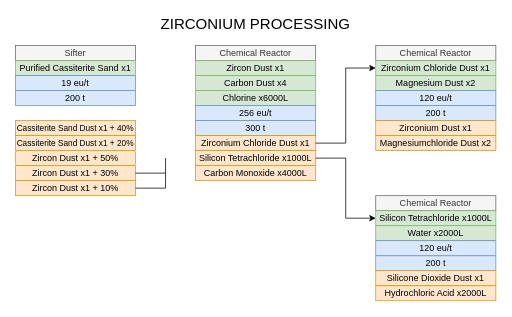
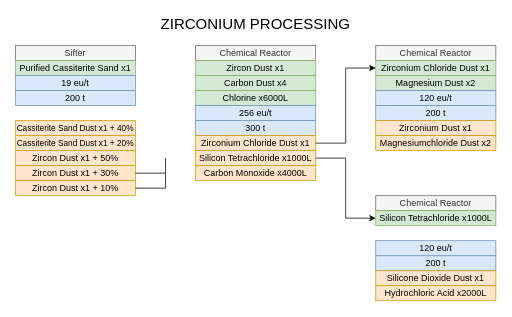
(75, 158) -> (75, 158)
(435, 233) -> none
